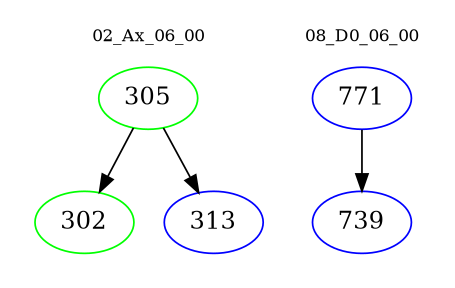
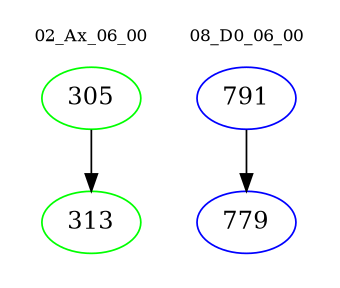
(362, 98) -> (246, 98)
(84, 222) -> none
(214, 222) -> (91, 222)
(362, 222) -> (246, 222)
